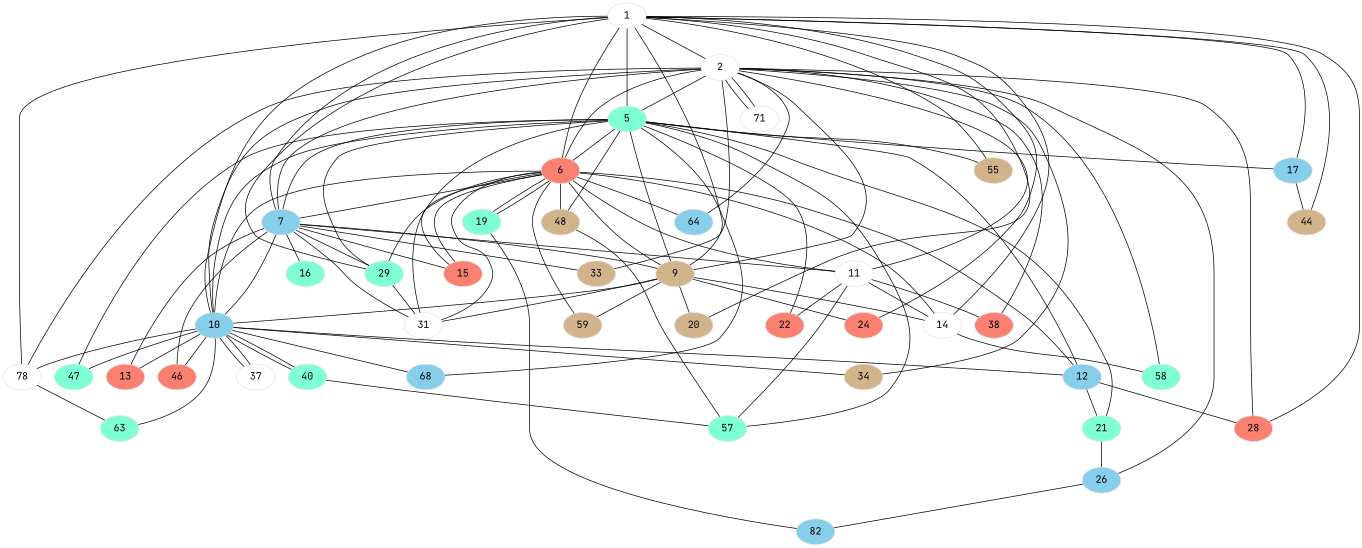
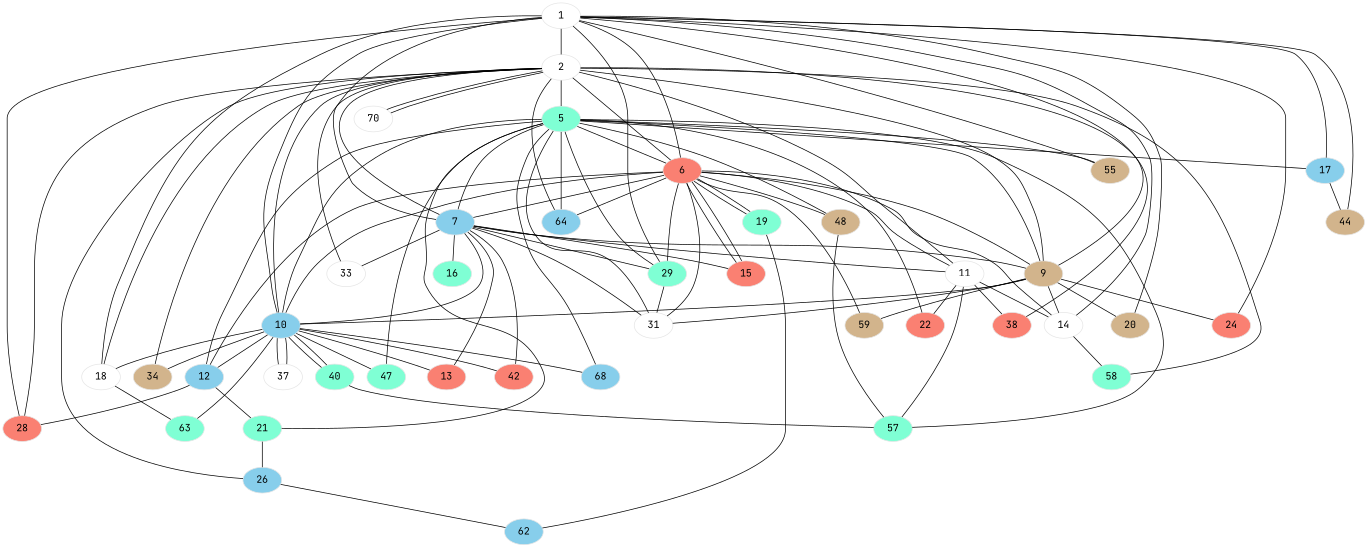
(627, 63) -> (561, 171)
(760, 119) -> (373, 119)
(596, 274) -> (346, 274)
(22, 377) -> (101, 377)
(177, 377) -> (514, 377)
(816, 532) -> (524, 532)
